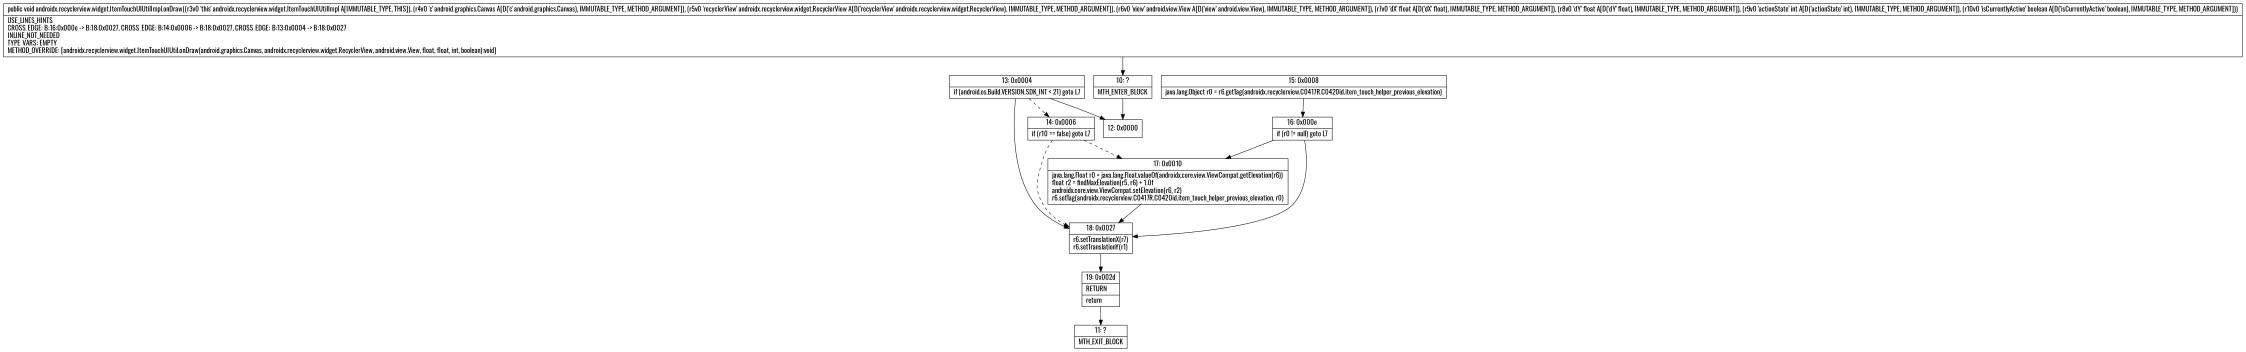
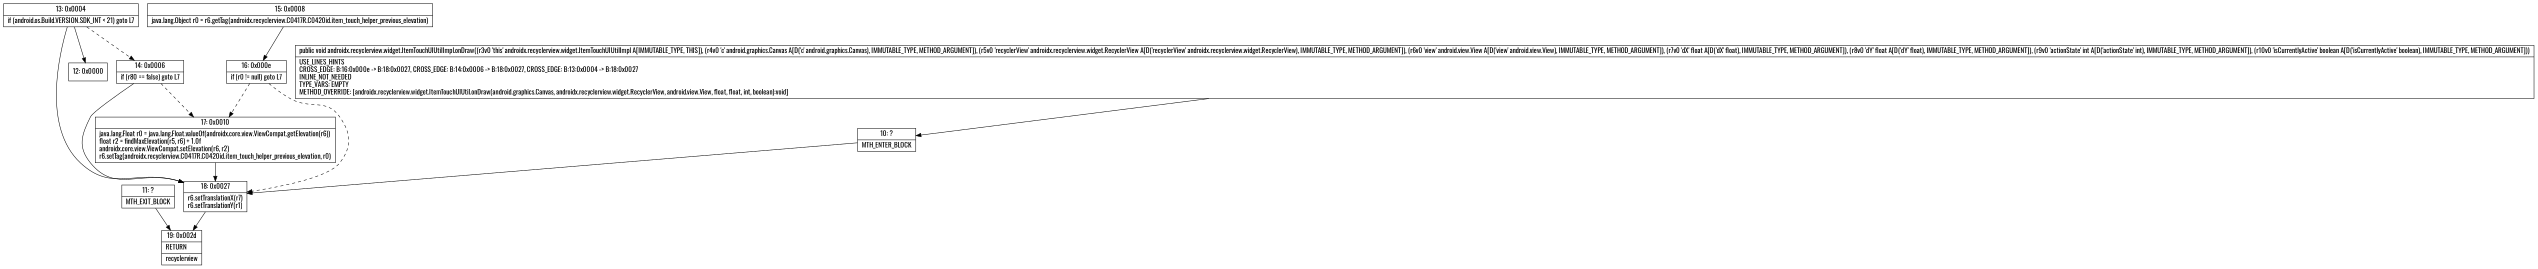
(1123, 106) -> (555, 168)
(1061, 134) -> (150, 77)
(1252, 149) -> (241, 98)
(1037, 186) -> (87, 159)
(1251, 223) -> (348, 146)
(1094, 301) -> (182, 259)
(1101, 313) -> (162, 217)
